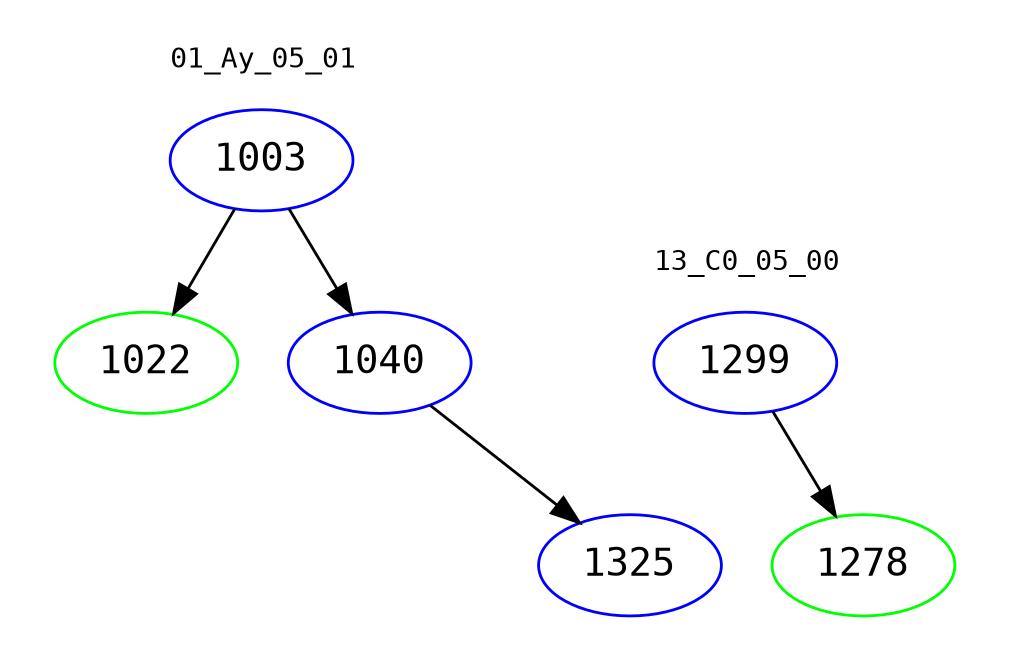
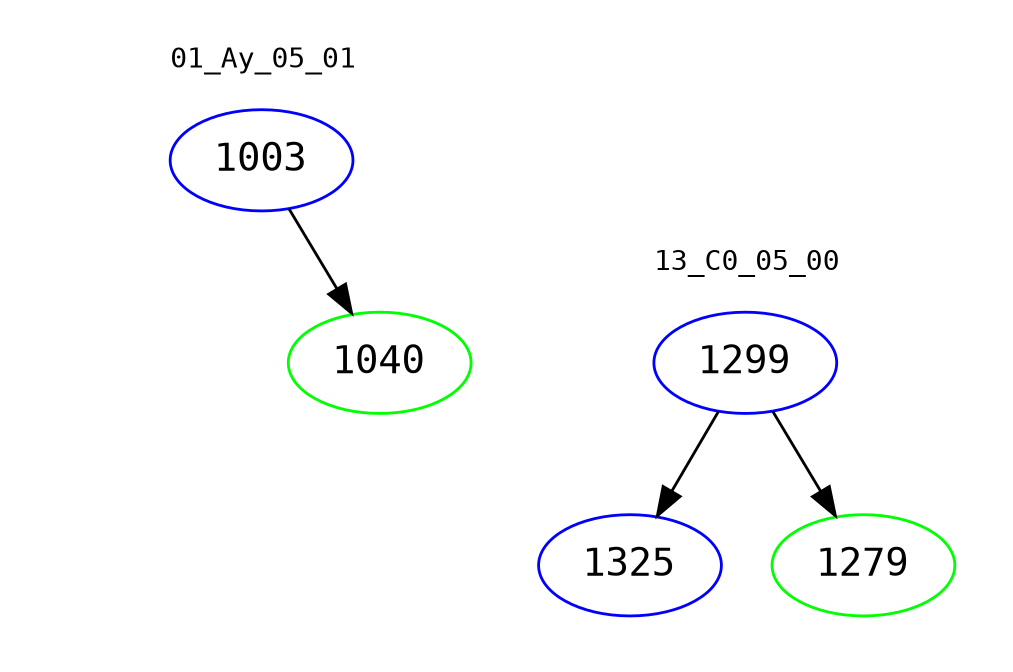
(146, 363) -> none
(380, 363) -> (380, 363)
(494, 455) -> (695, 451)
(863, 565) -> (863, 565)
